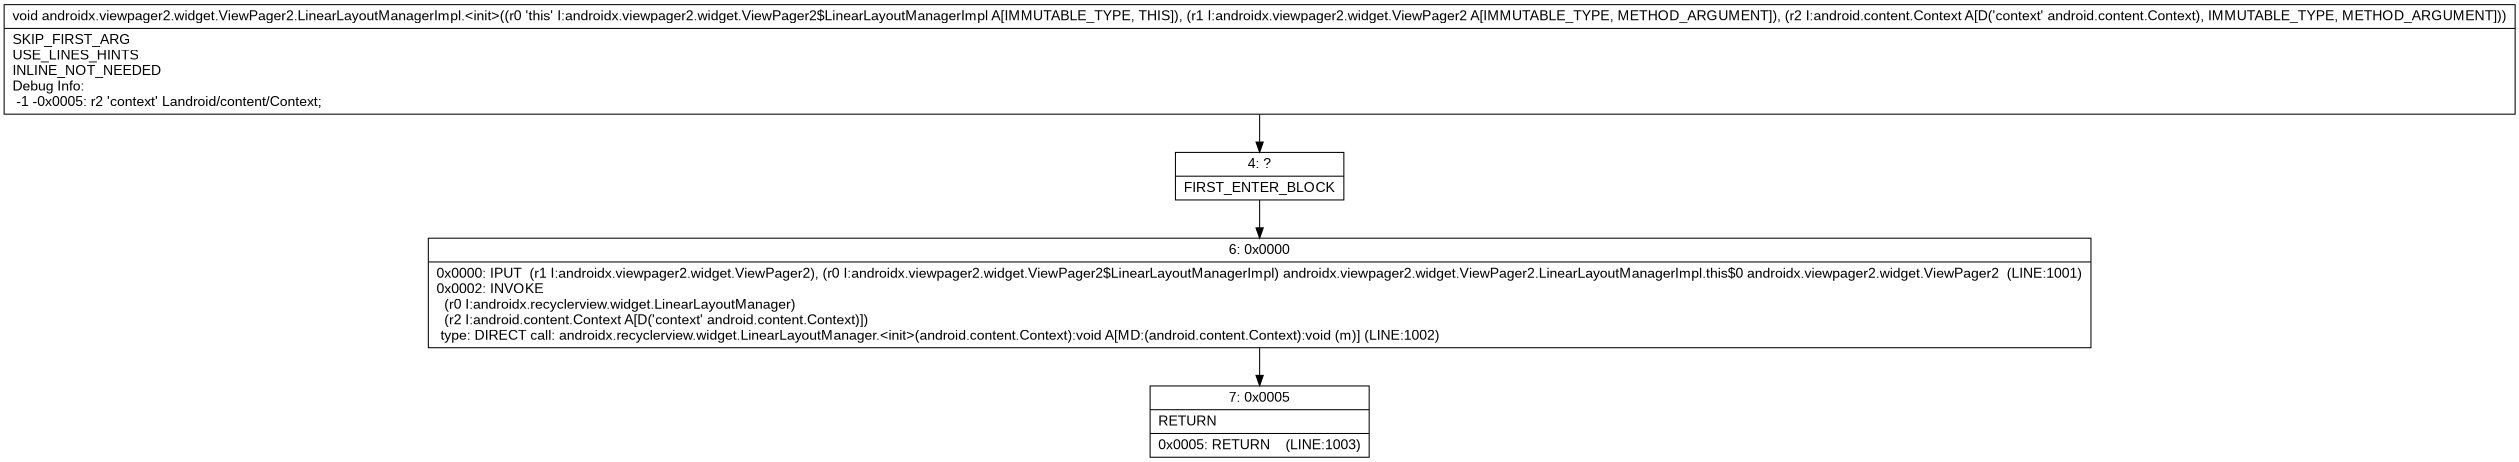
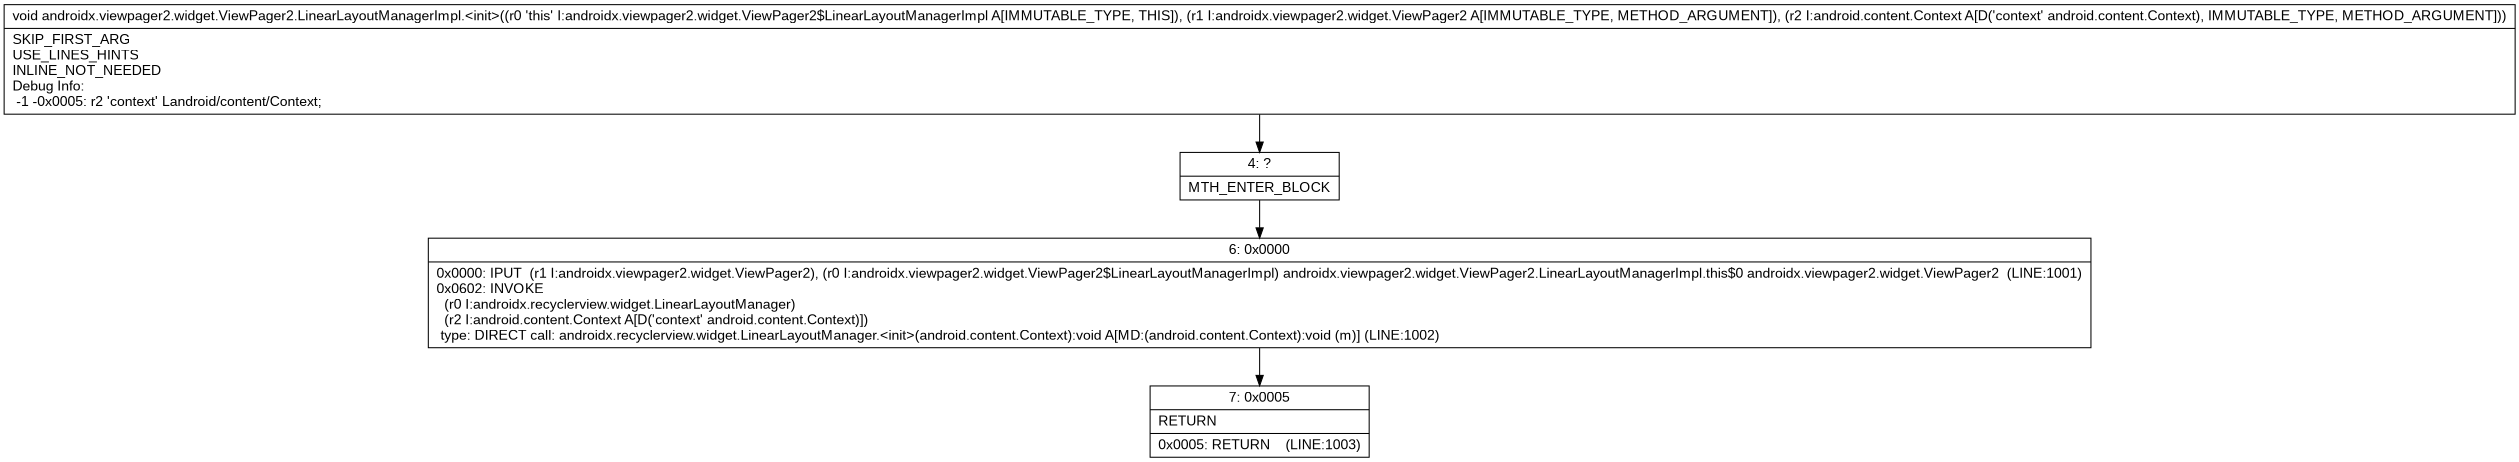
(1260, 188) -> (1260, 188)
(494, 289) -> (494, 289)
